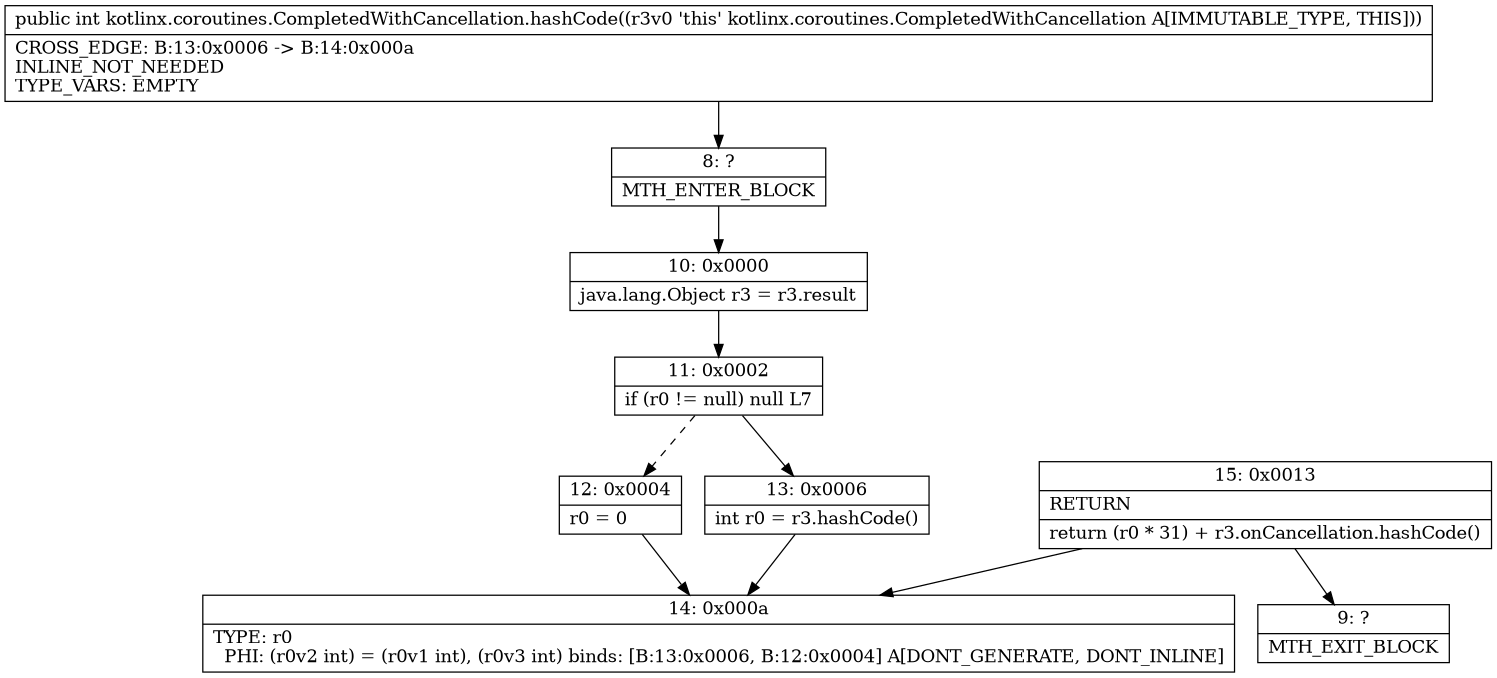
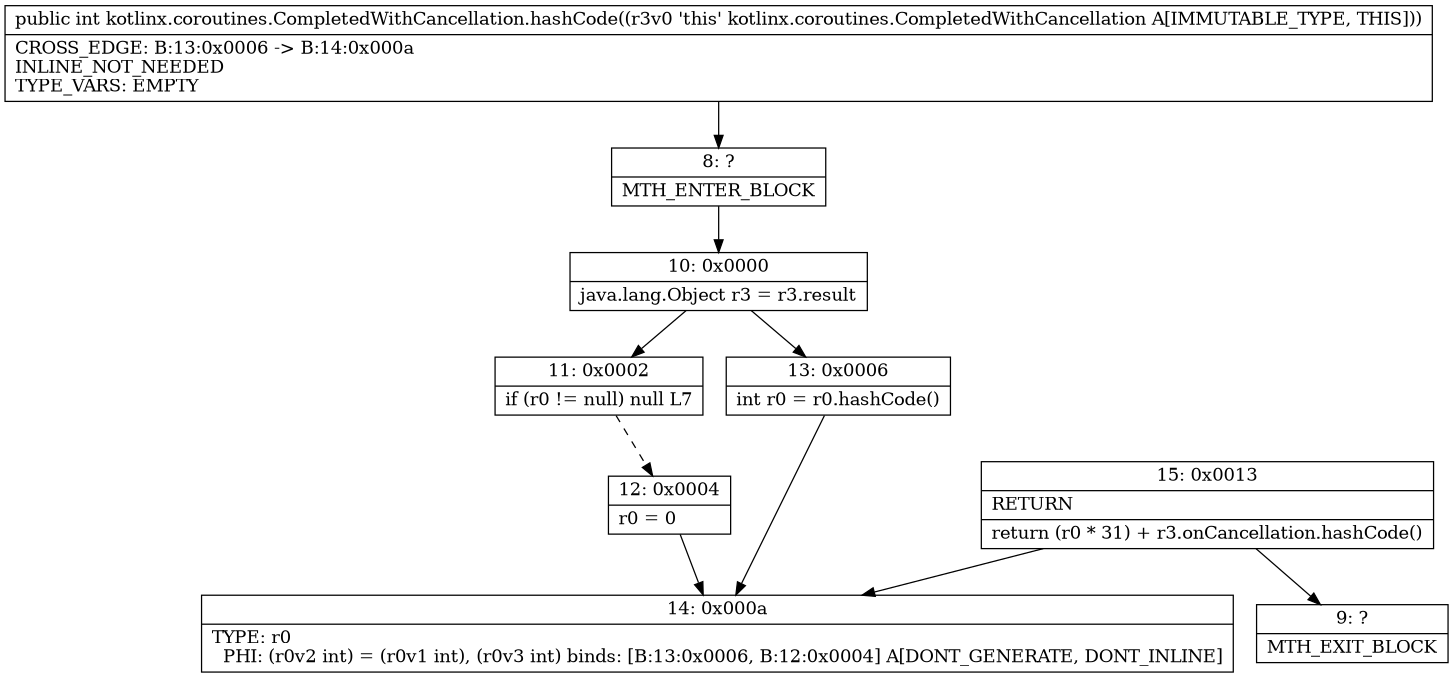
(764, 441) -> (774, 330)
(817, 519) -> (838, 400)
